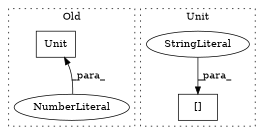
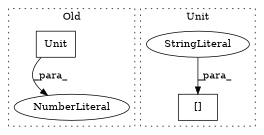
(72, 79) -> (33, 74)
